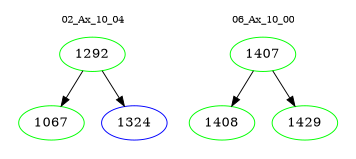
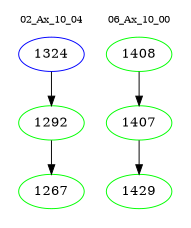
(111, 84) -> (51, 84)
(245, 84) -> (139, 84)
(51, 123) -> (51, 192)
